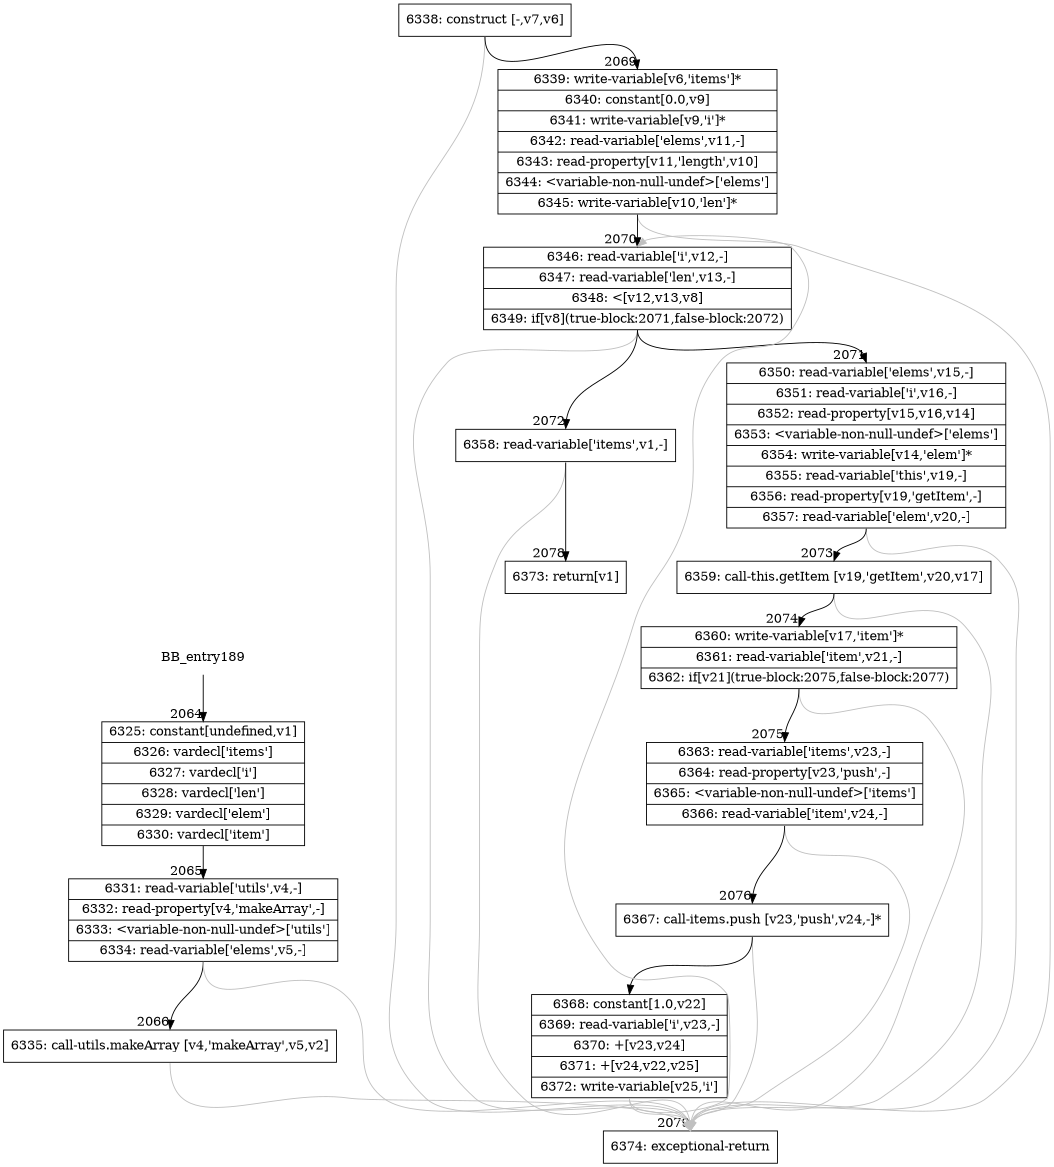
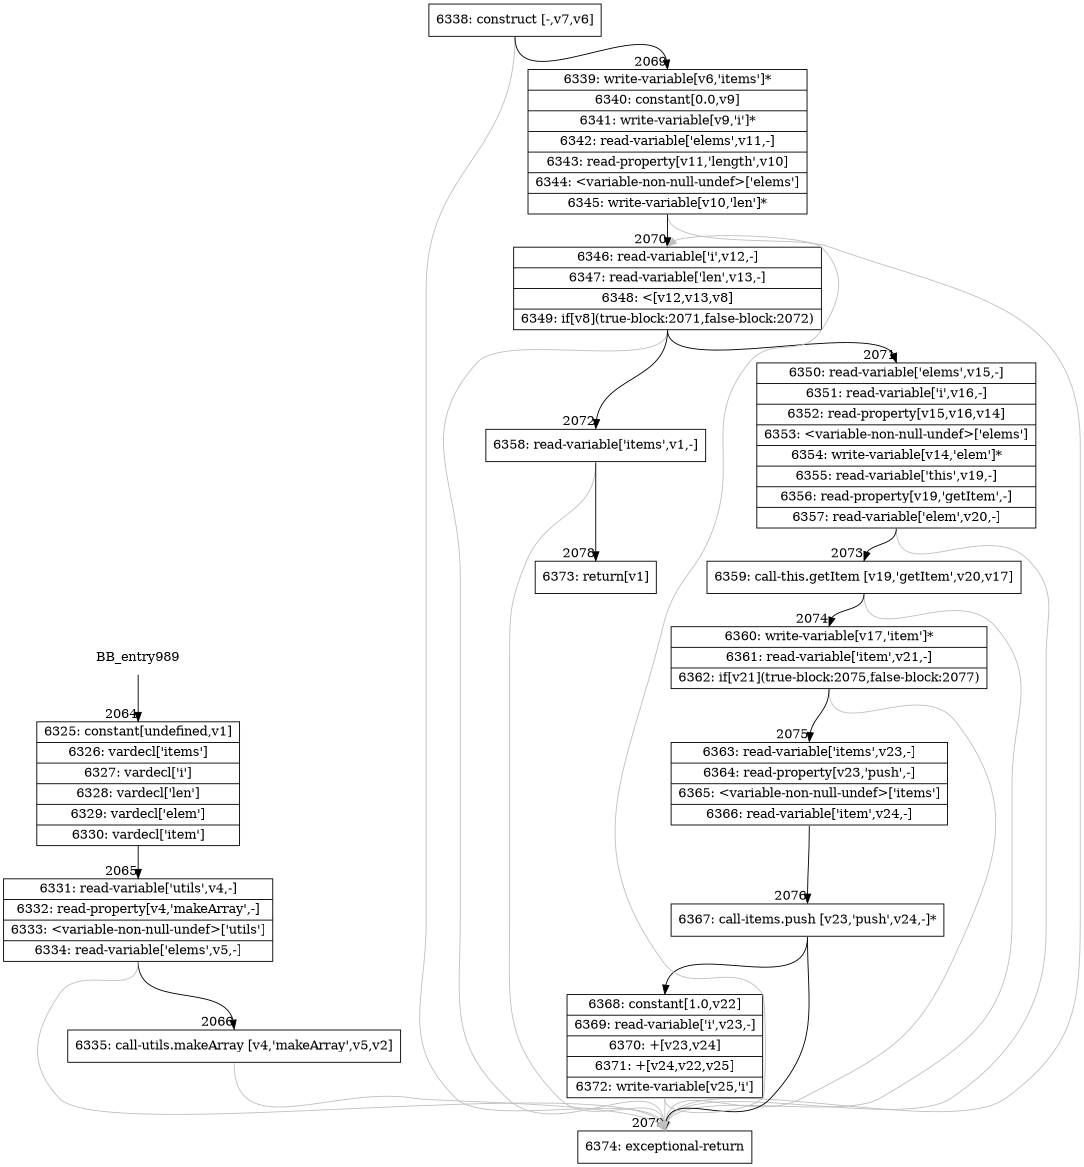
(203, 658) -> (138, 658)
(887, 983) -> none
(755, 1045) -> (788, 1076)
